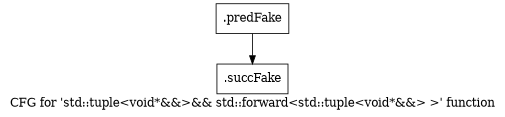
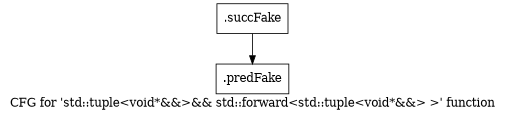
(252, 45) -> (252, 45)
